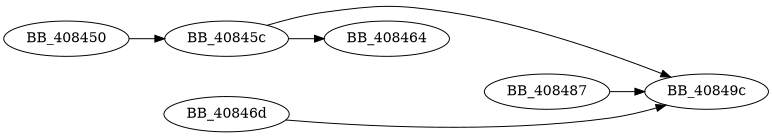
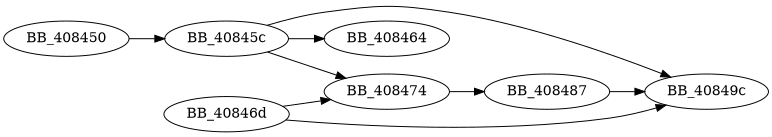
none -> (387, 92)
